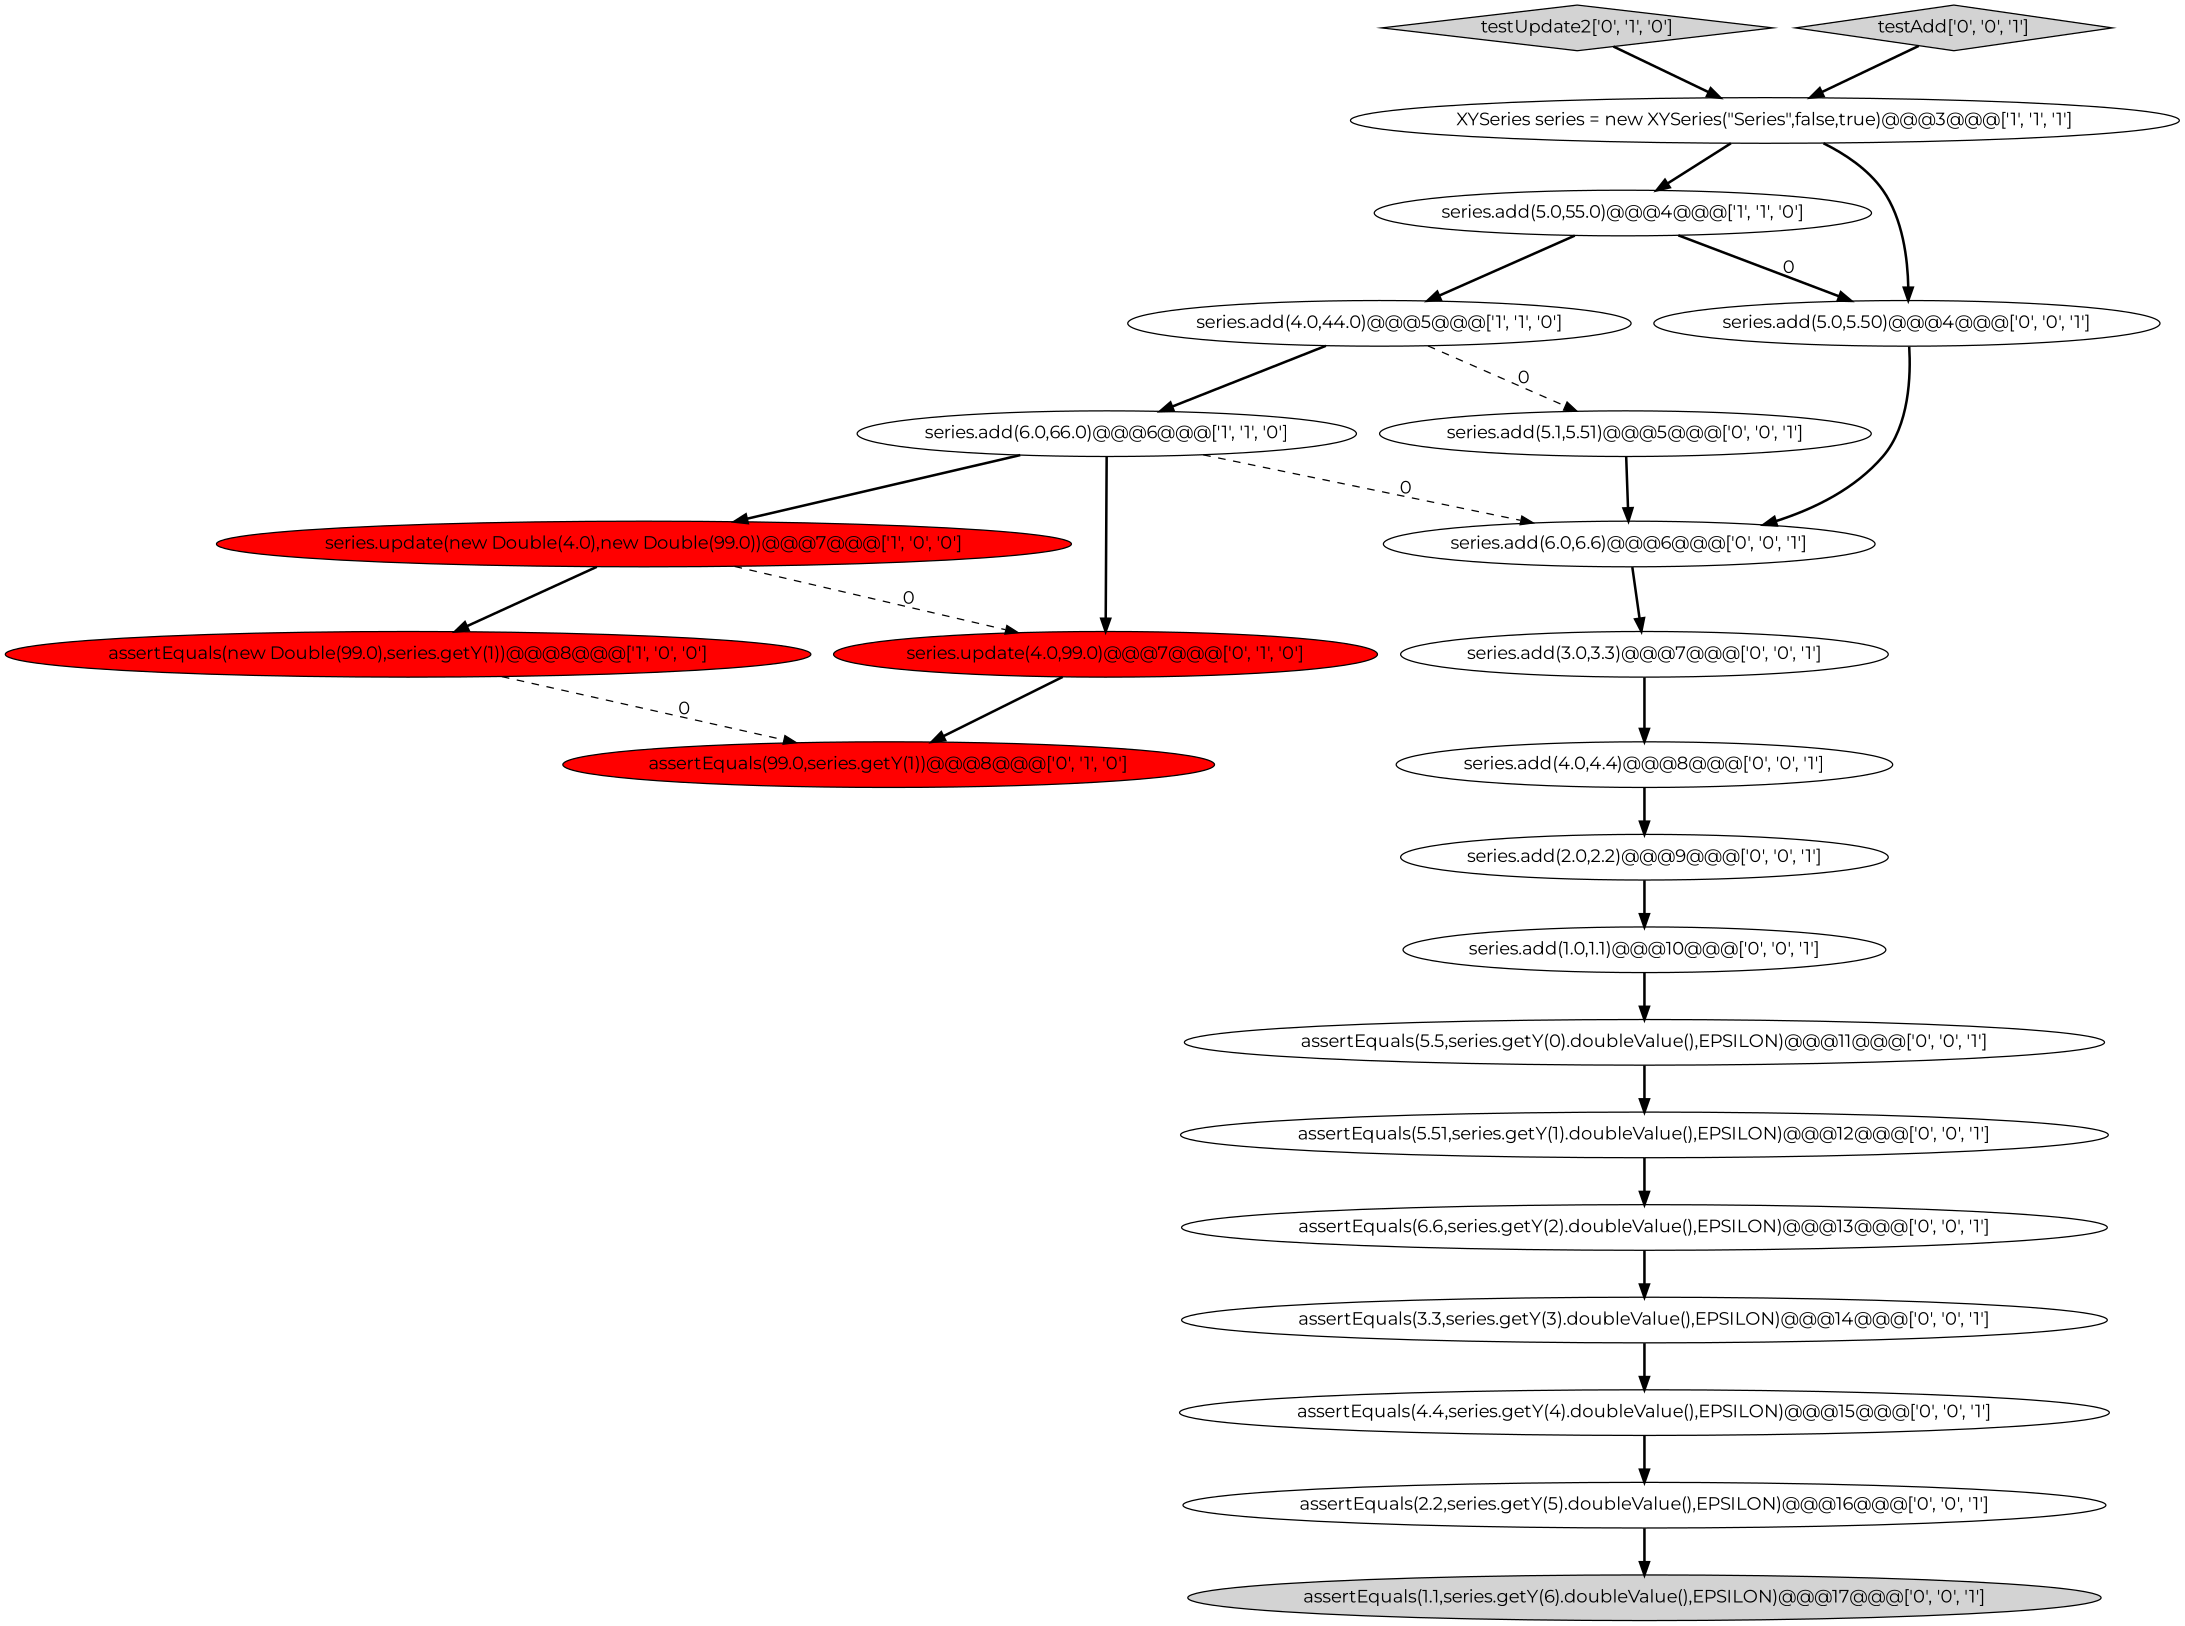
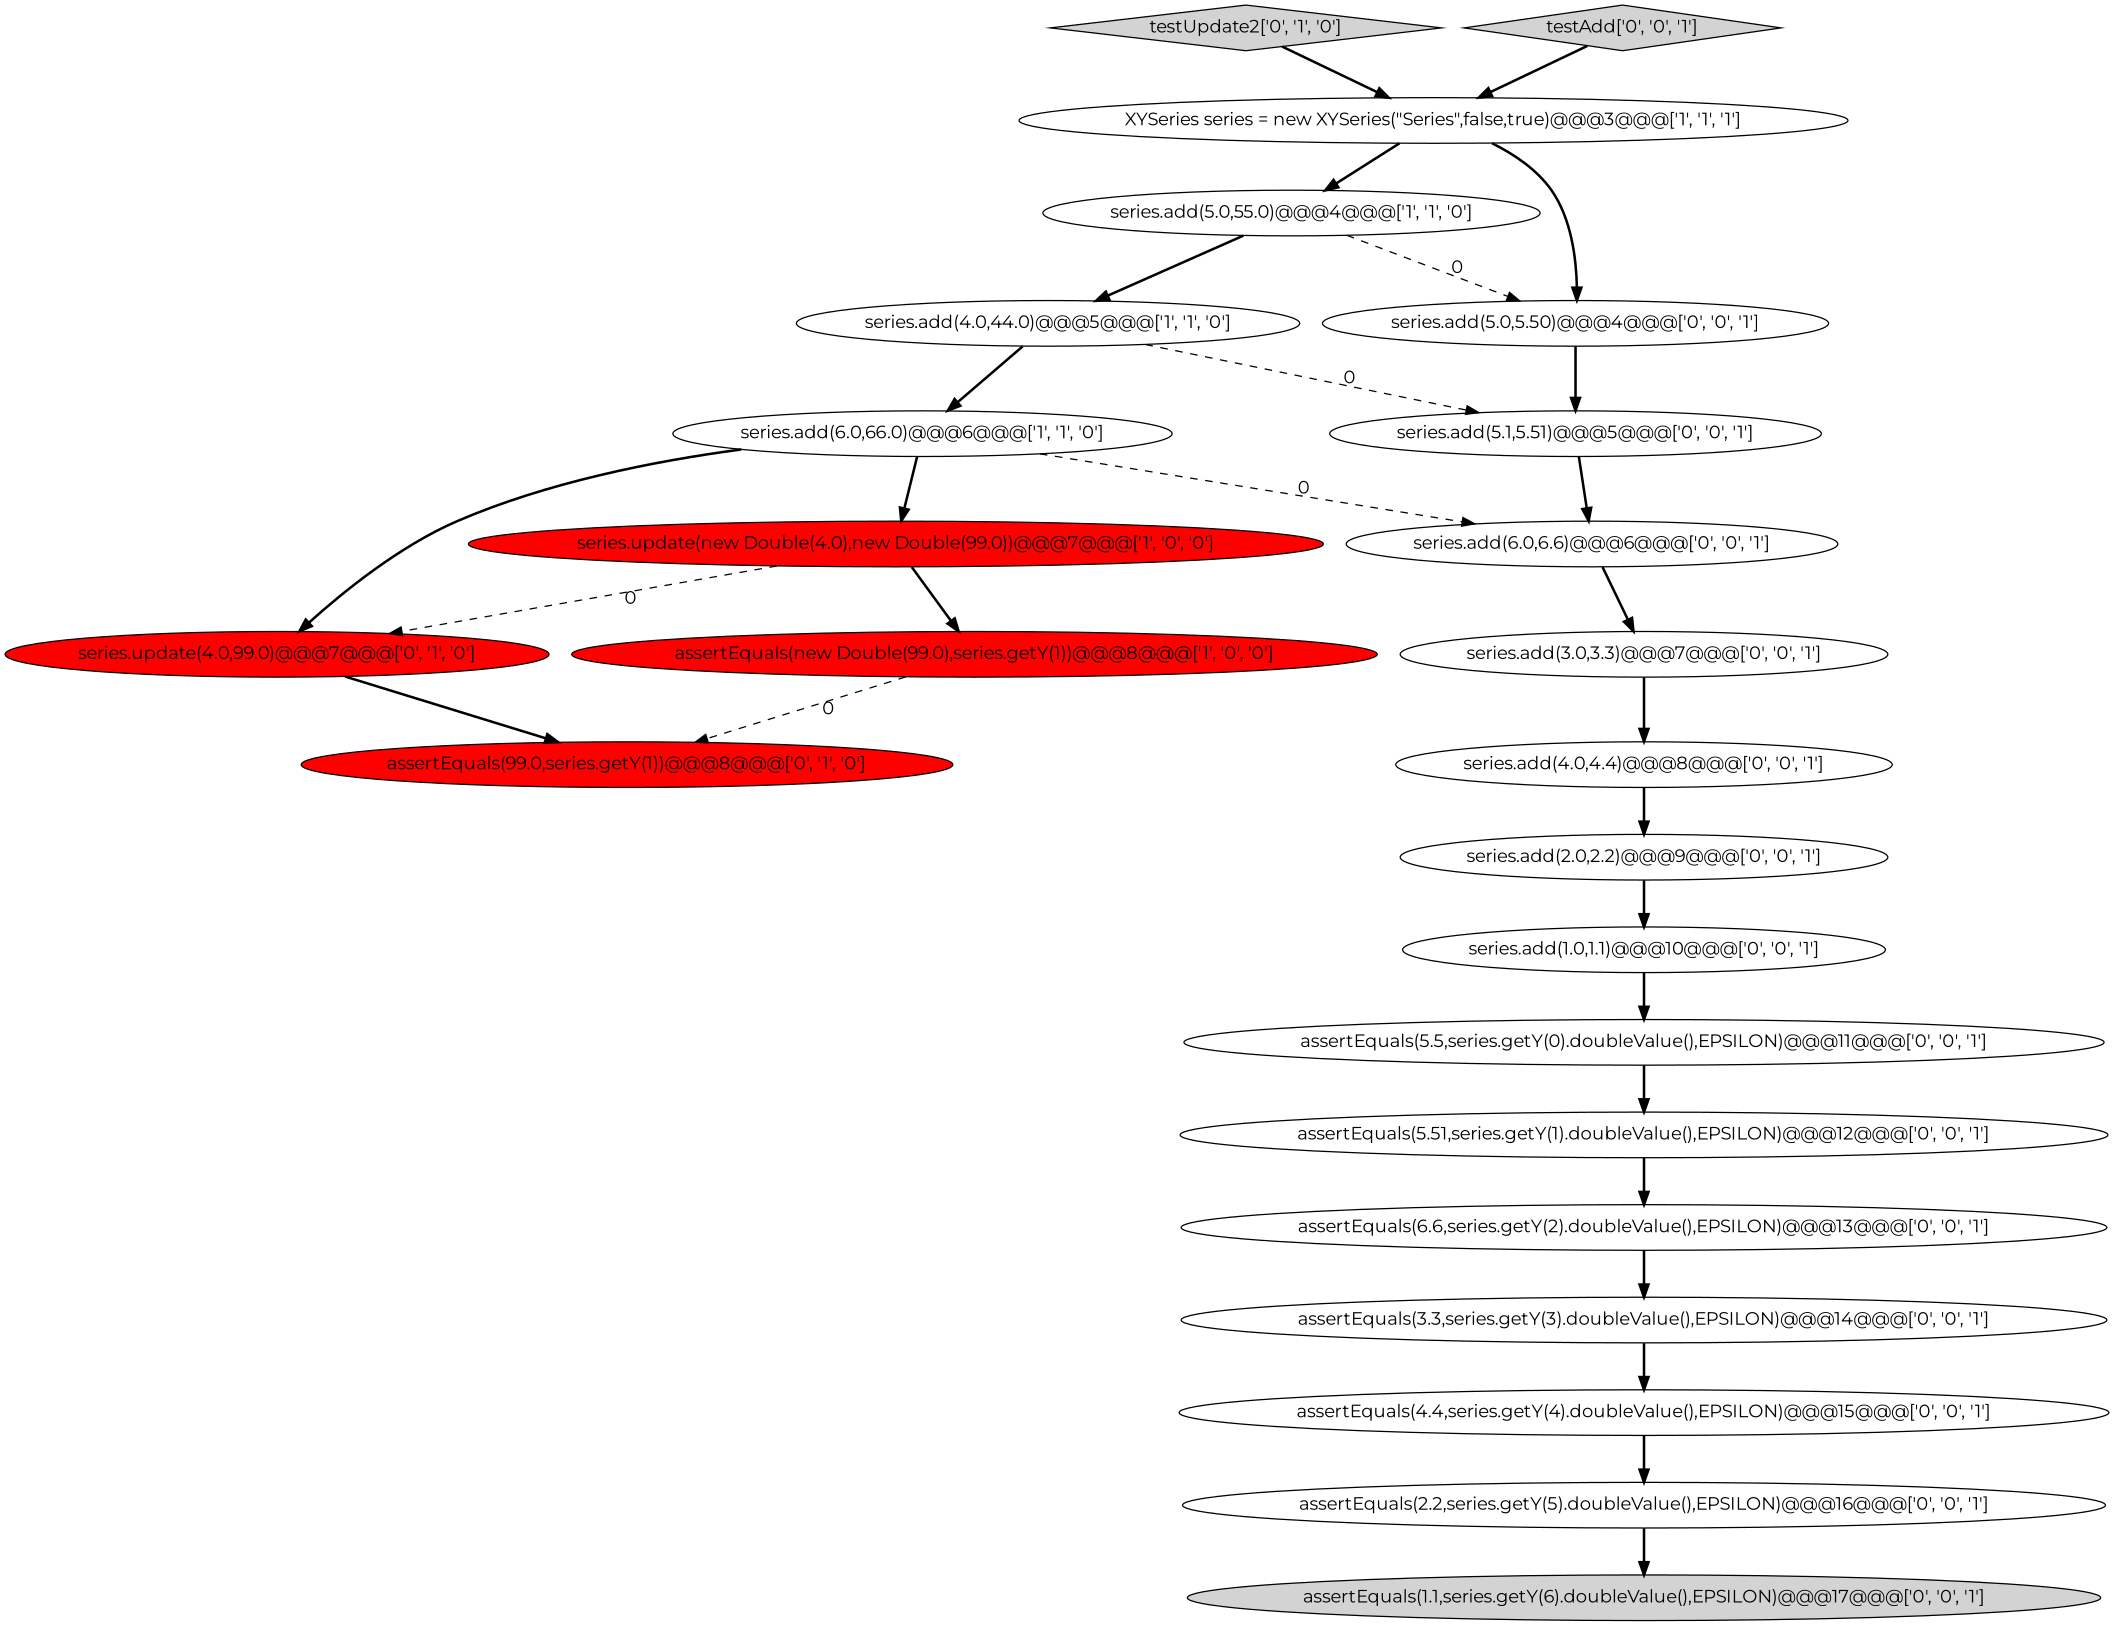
(1759, 266) -> (1427, 266)
(1879, 460) -> (1576, 372)
